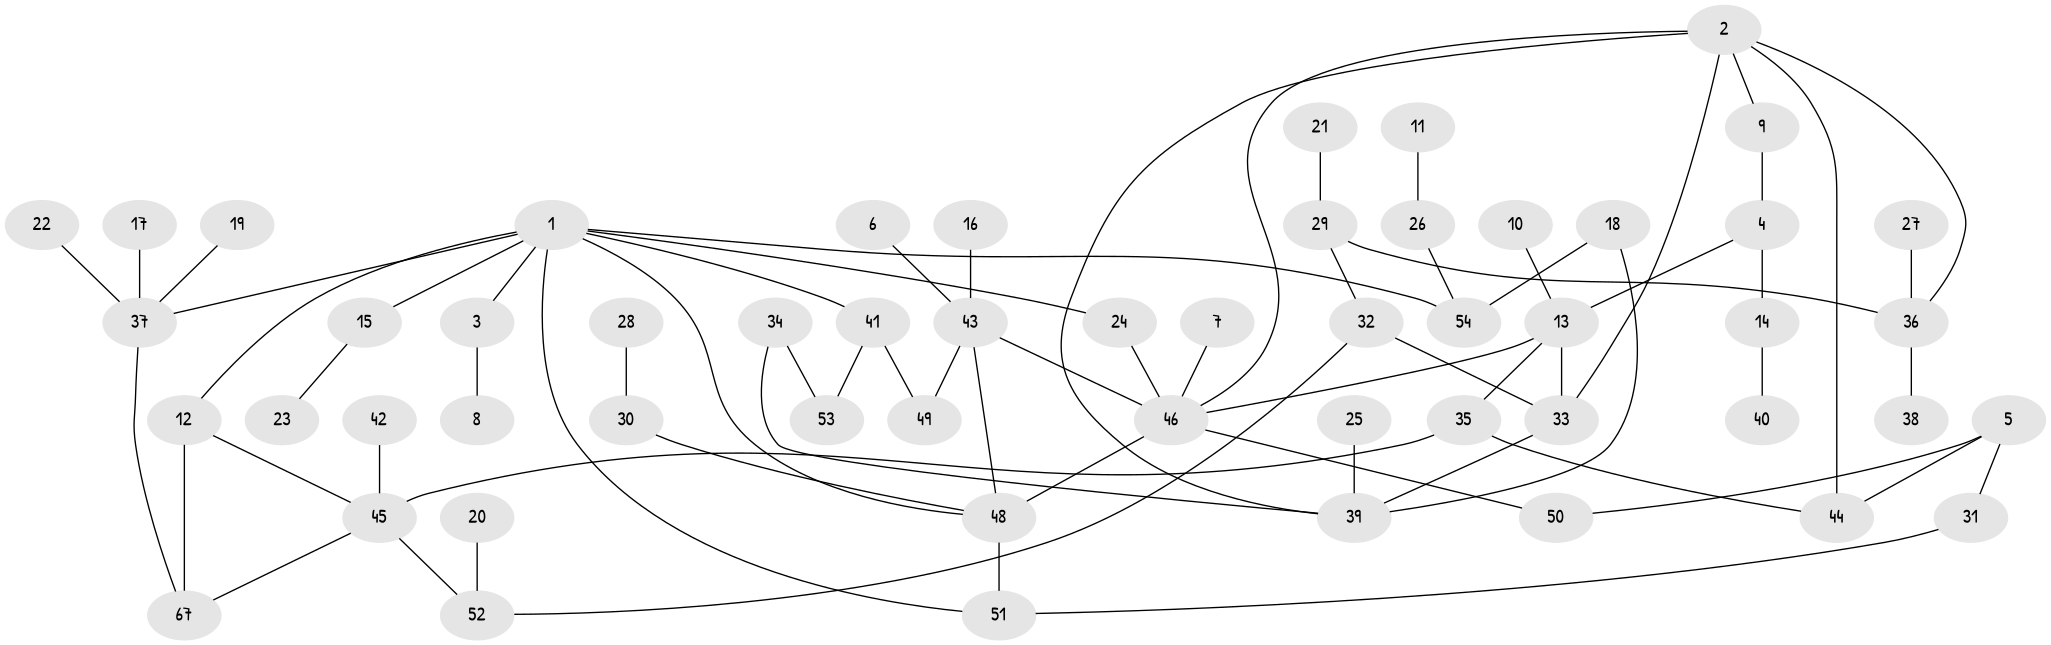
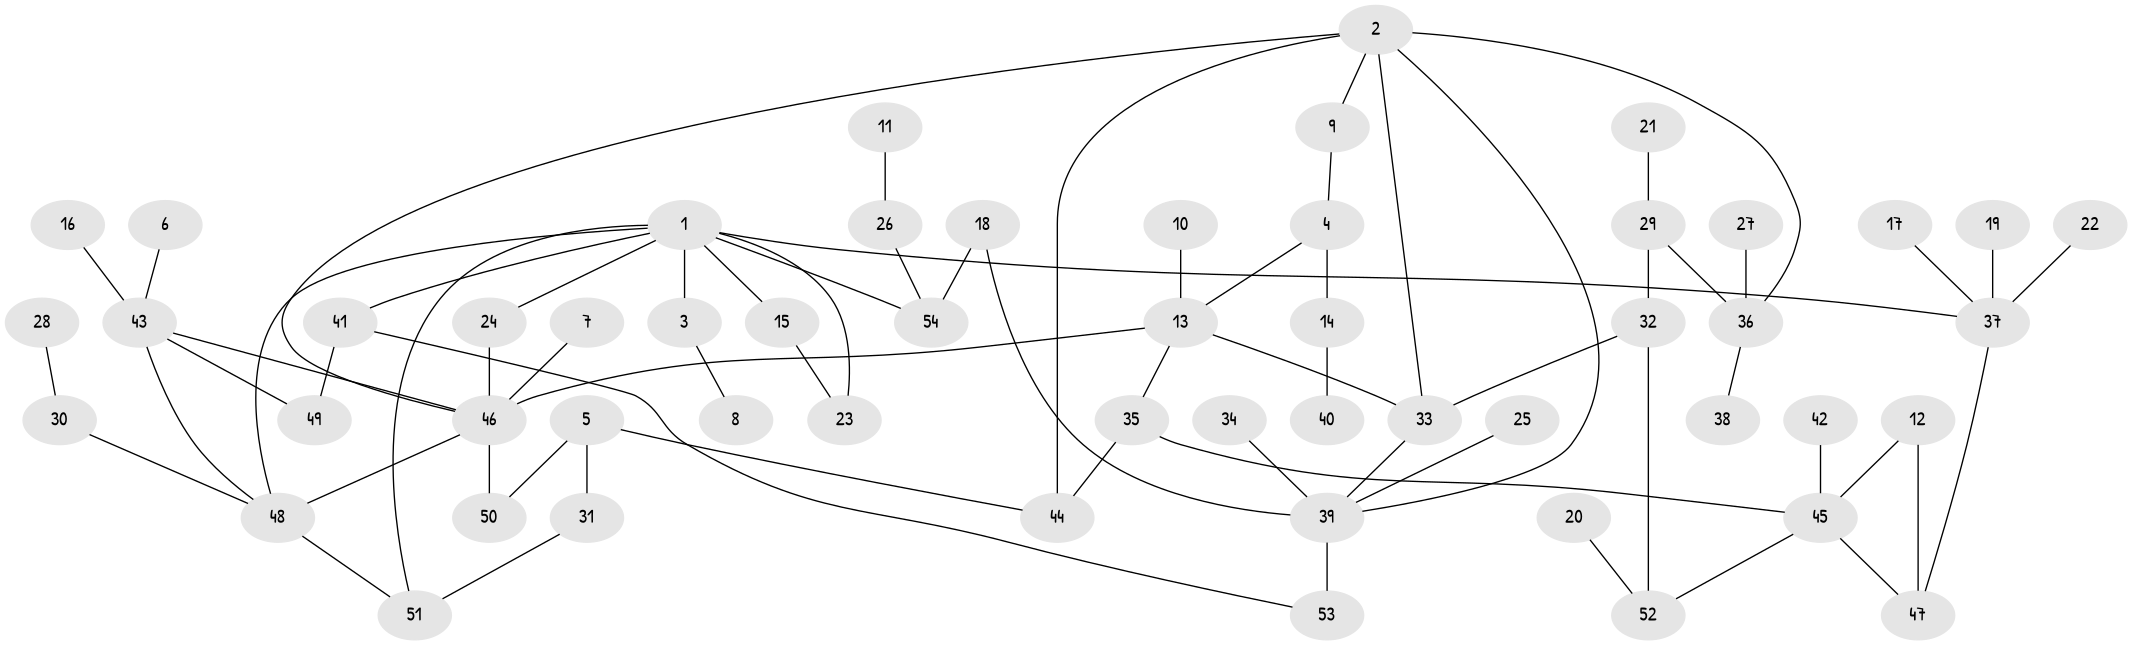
(342, 285) -> (821, 286)
(801, 371) -> (1327, 567)
(184, 615) -> (1918, 615)
